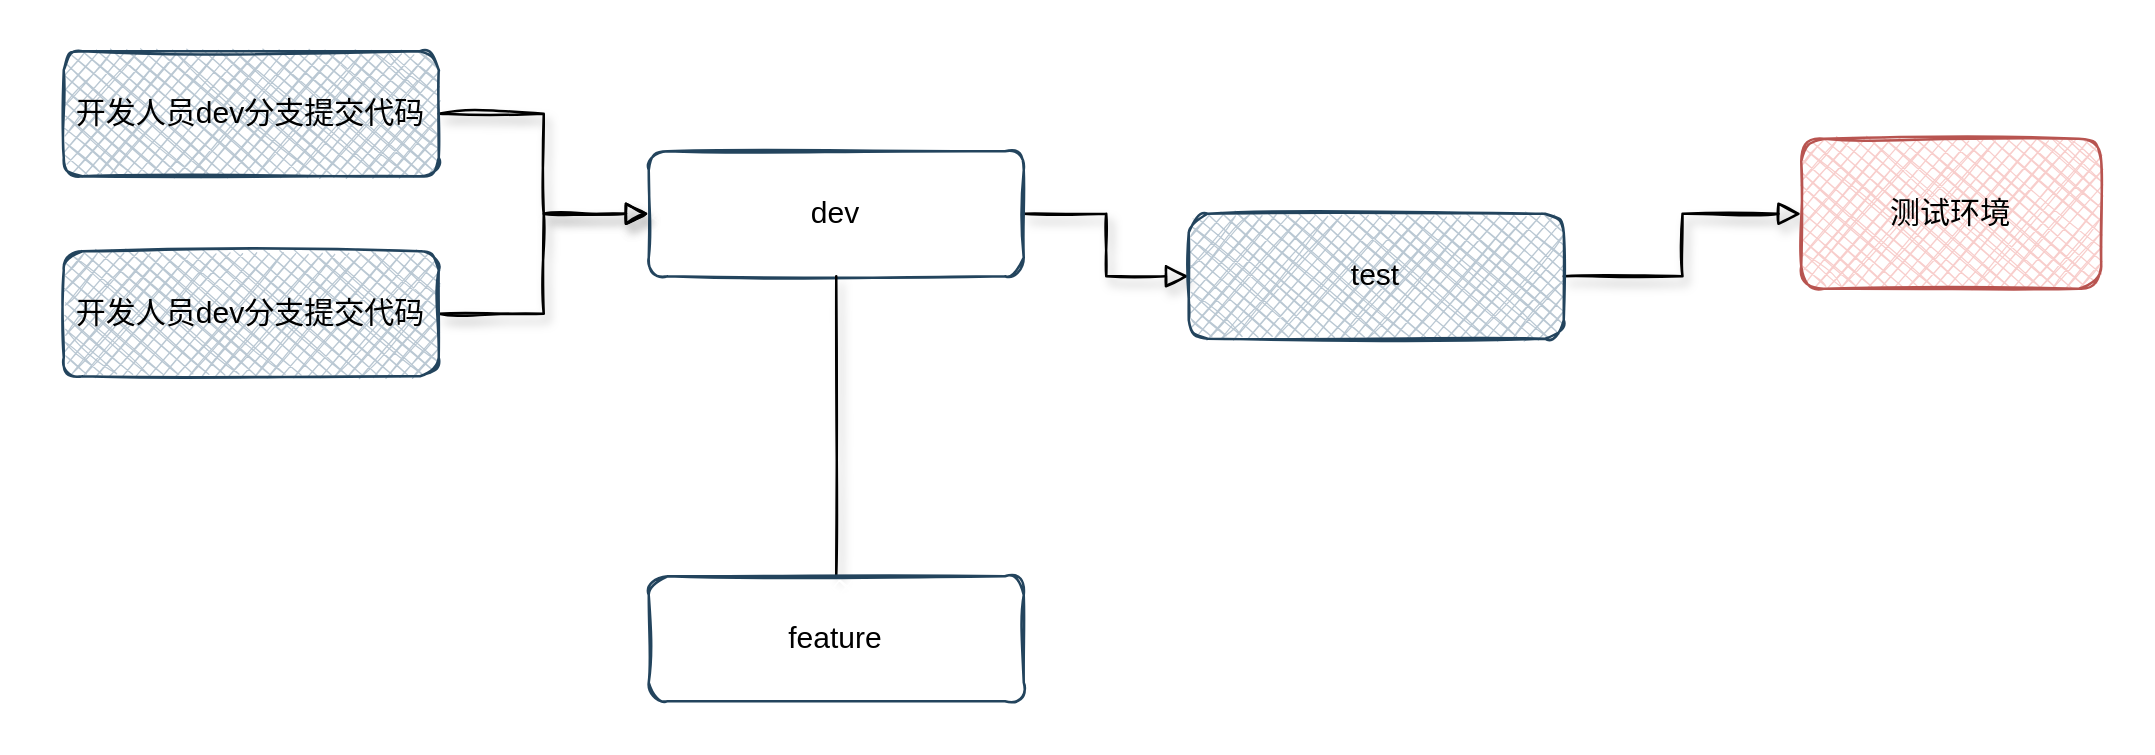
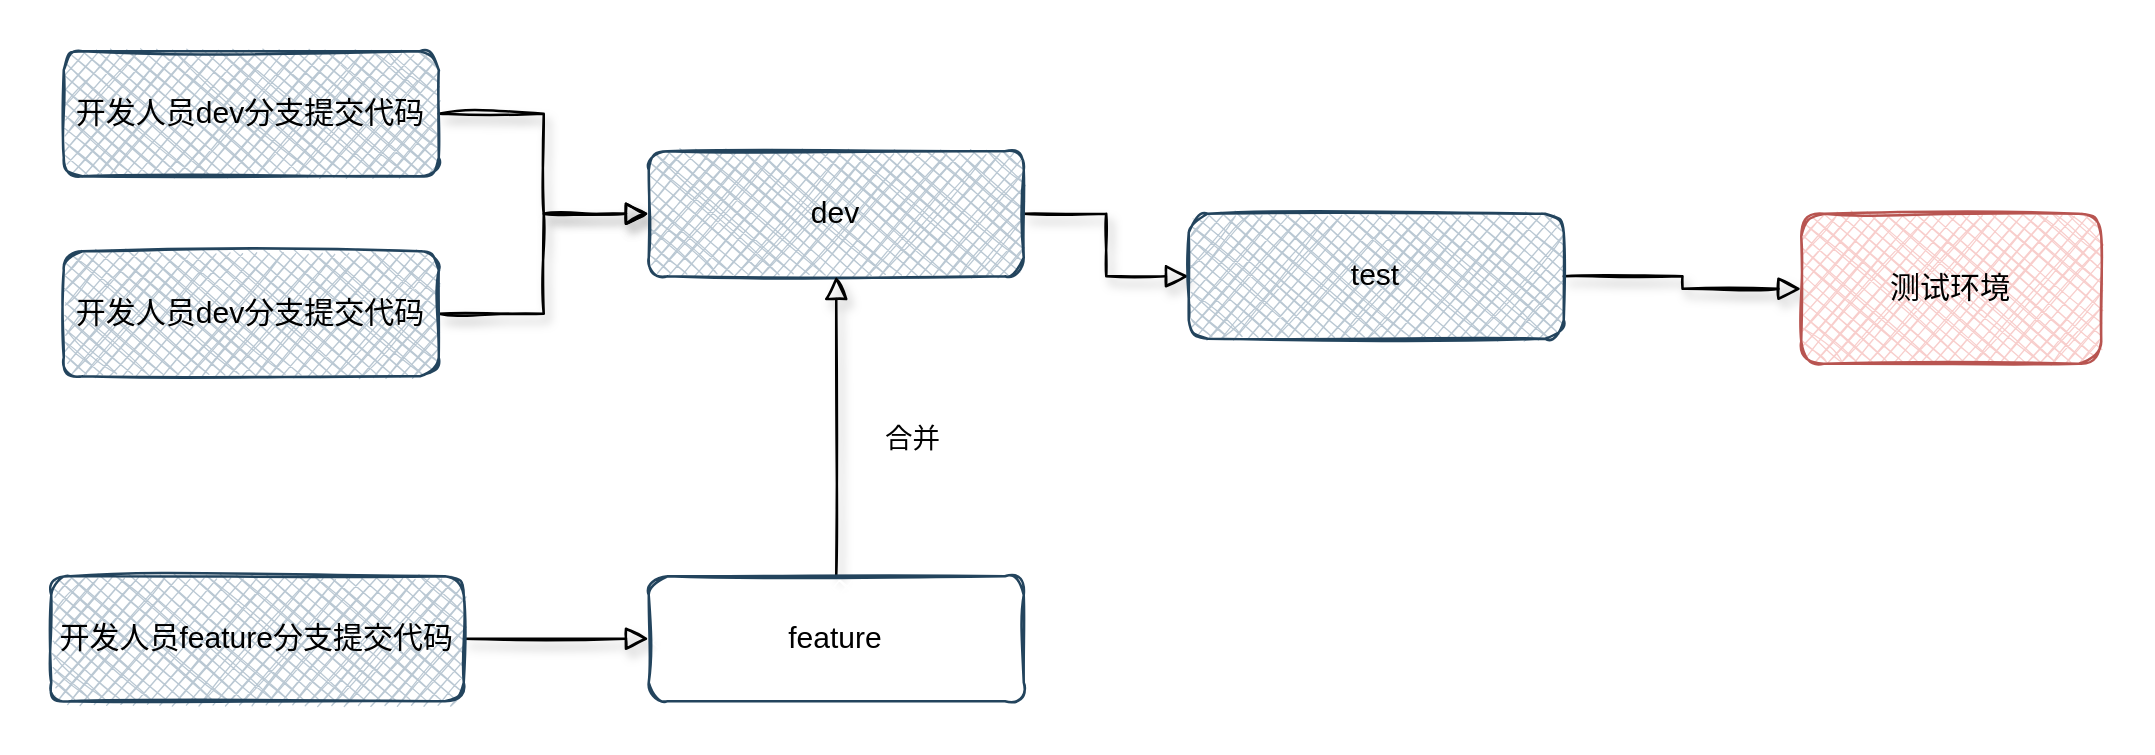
(836, 214) -> (836, 214)
(1951, 214) -> (1951, 289)
(836, 289) -> (836, 300)
none -> (914, 439)
none -> (258, 639)
none -> (546, 639)
